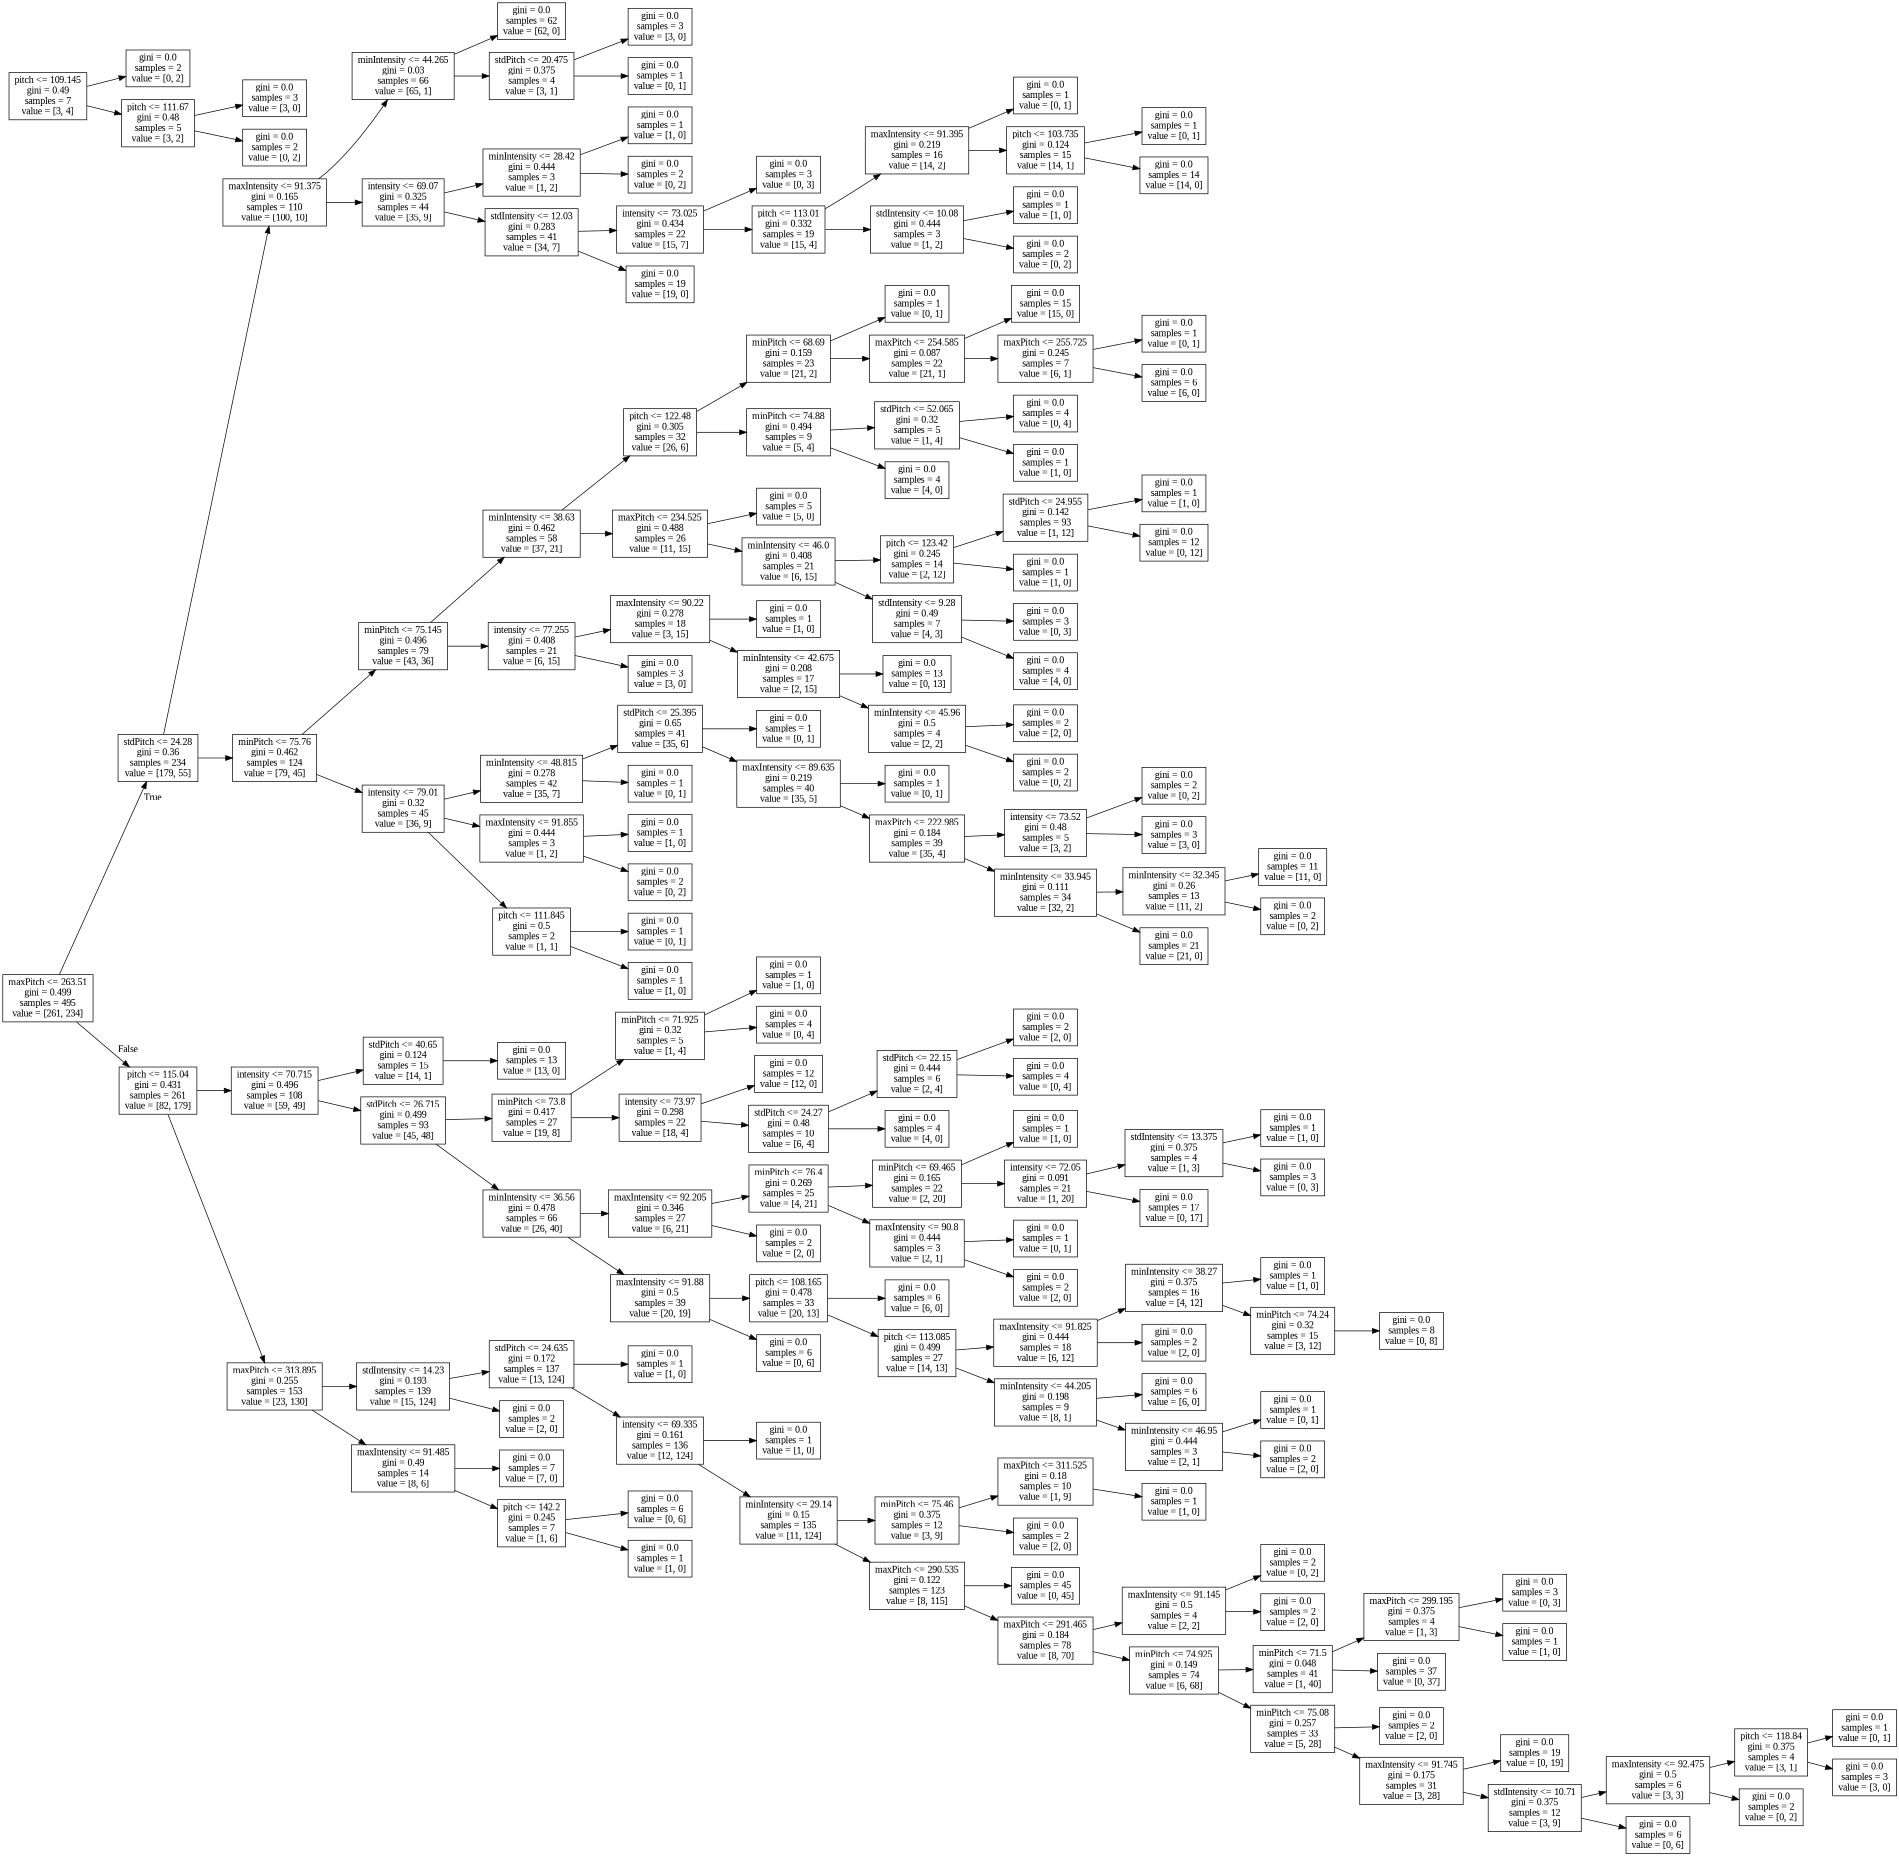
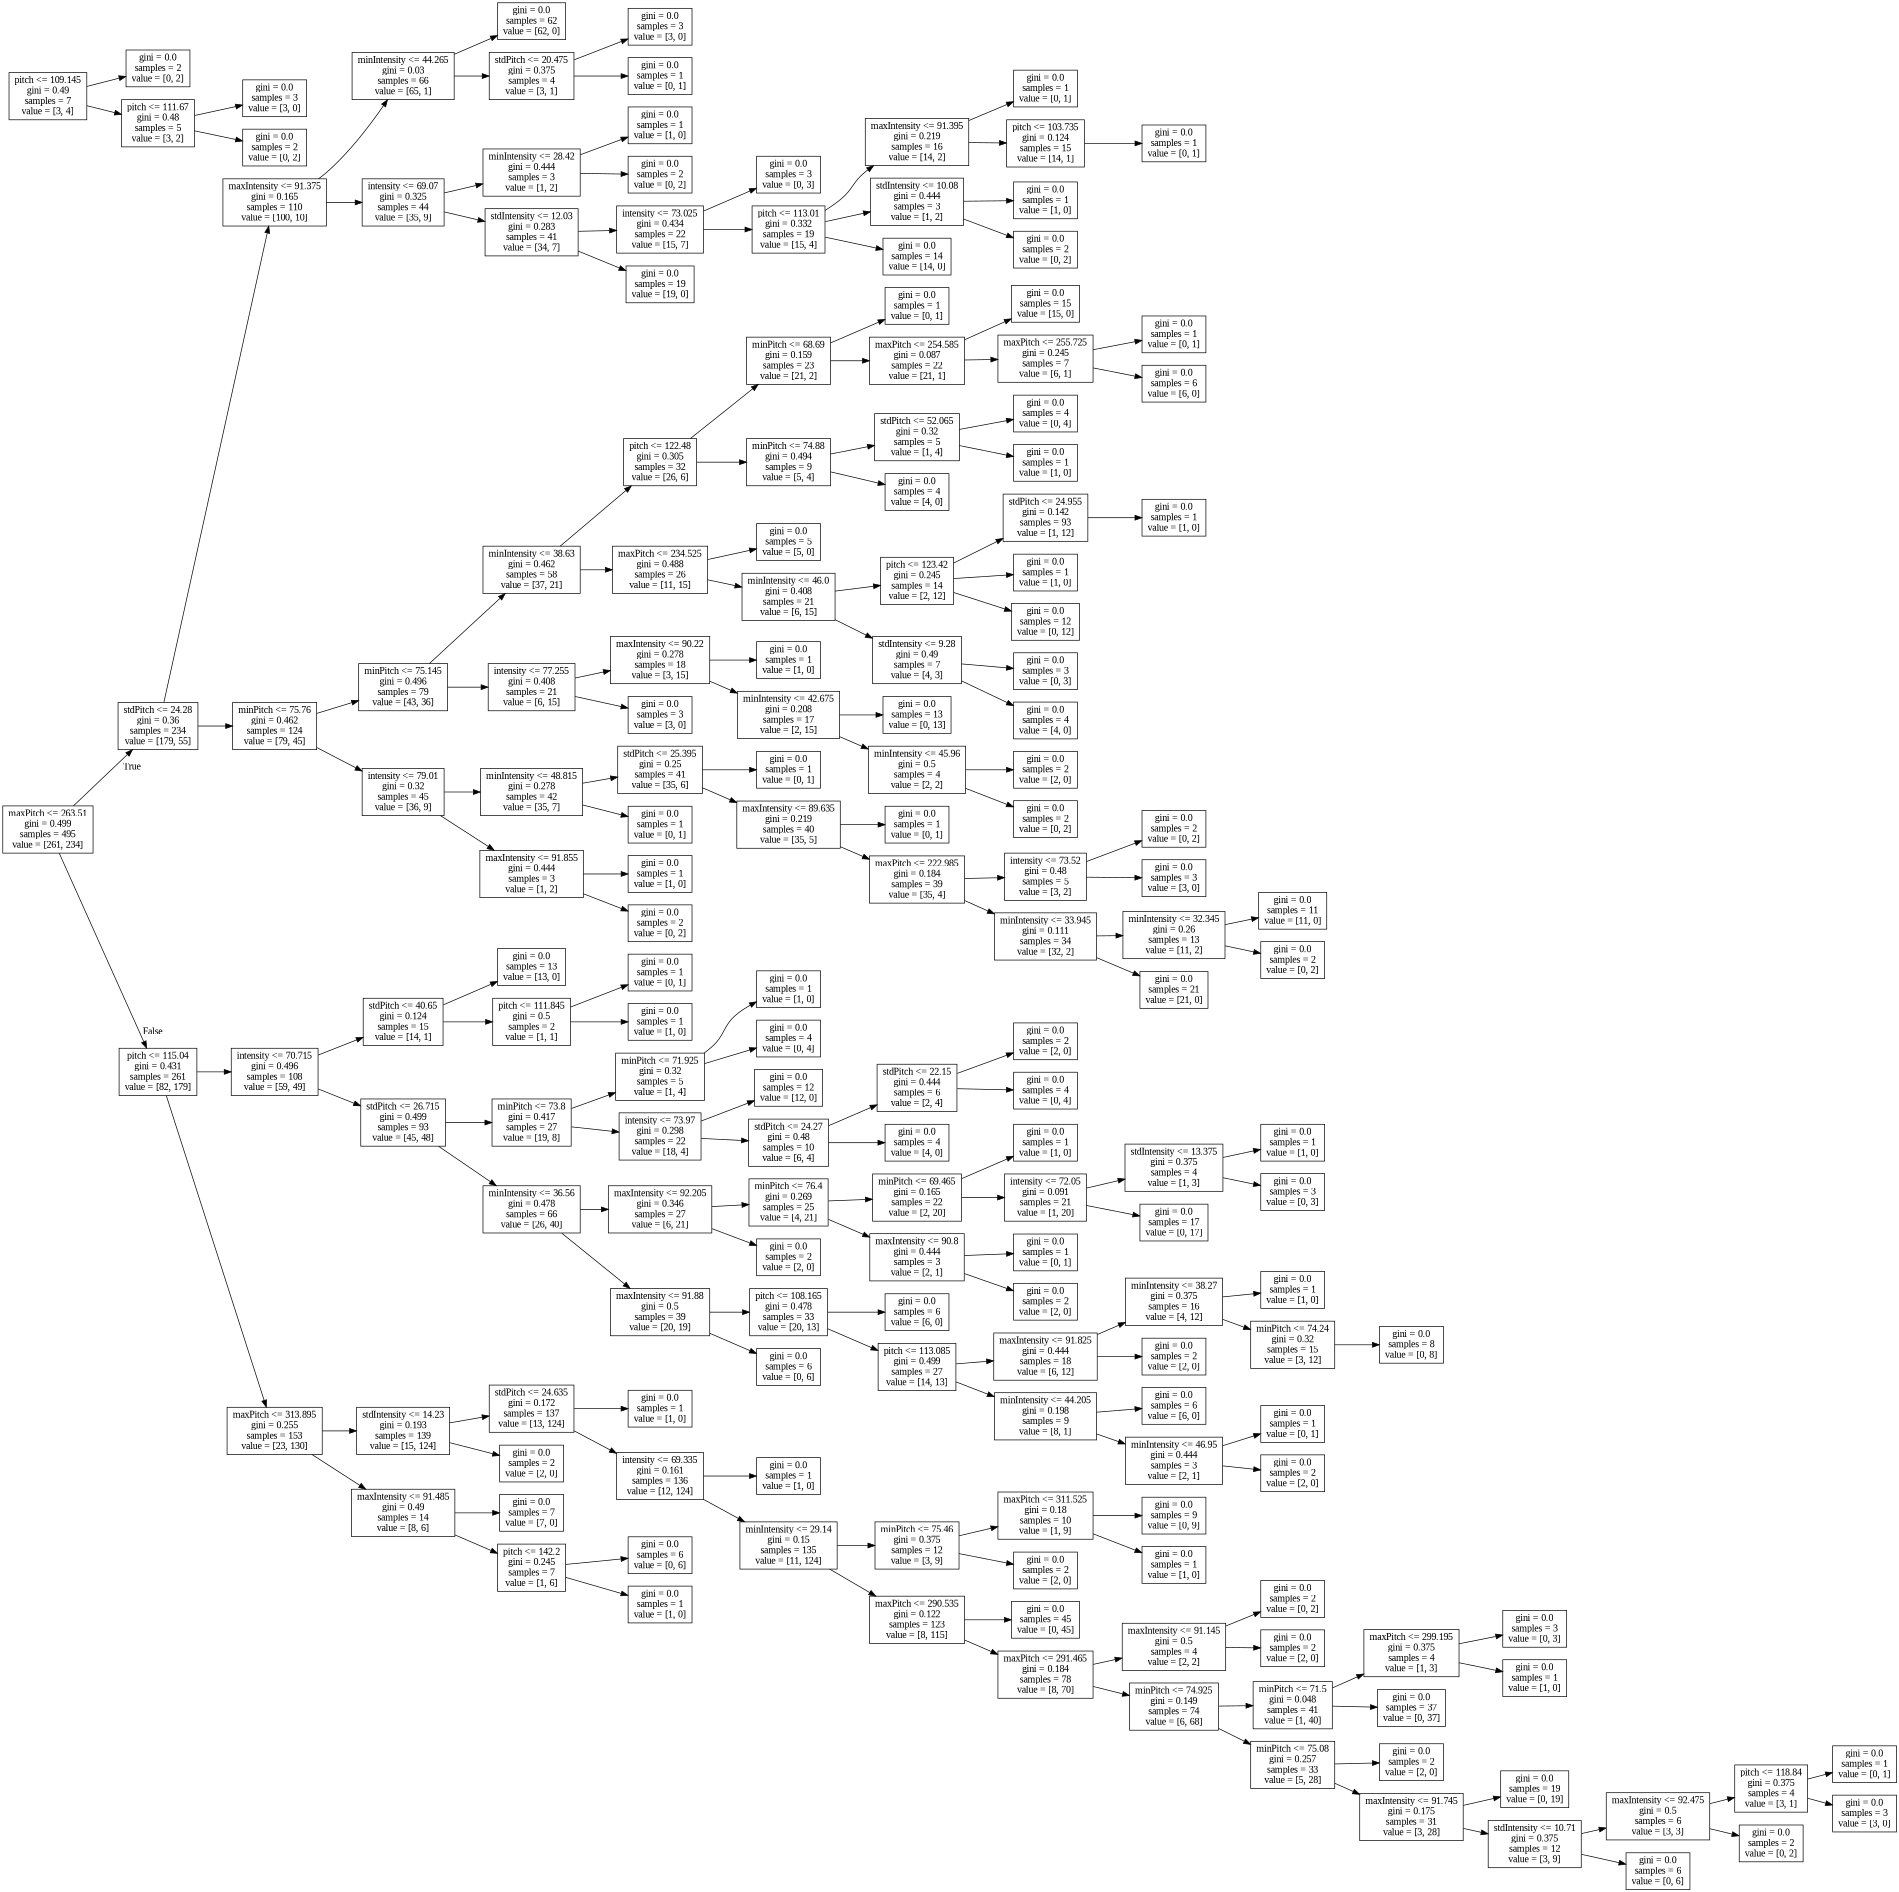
(1109, 163) -> (851, 243)
(1110, 530) -> (979, 601)
(660, 729) -> (660, 770)
(465, 868) -> (464, 1022)
none -> (1174, 1516)
